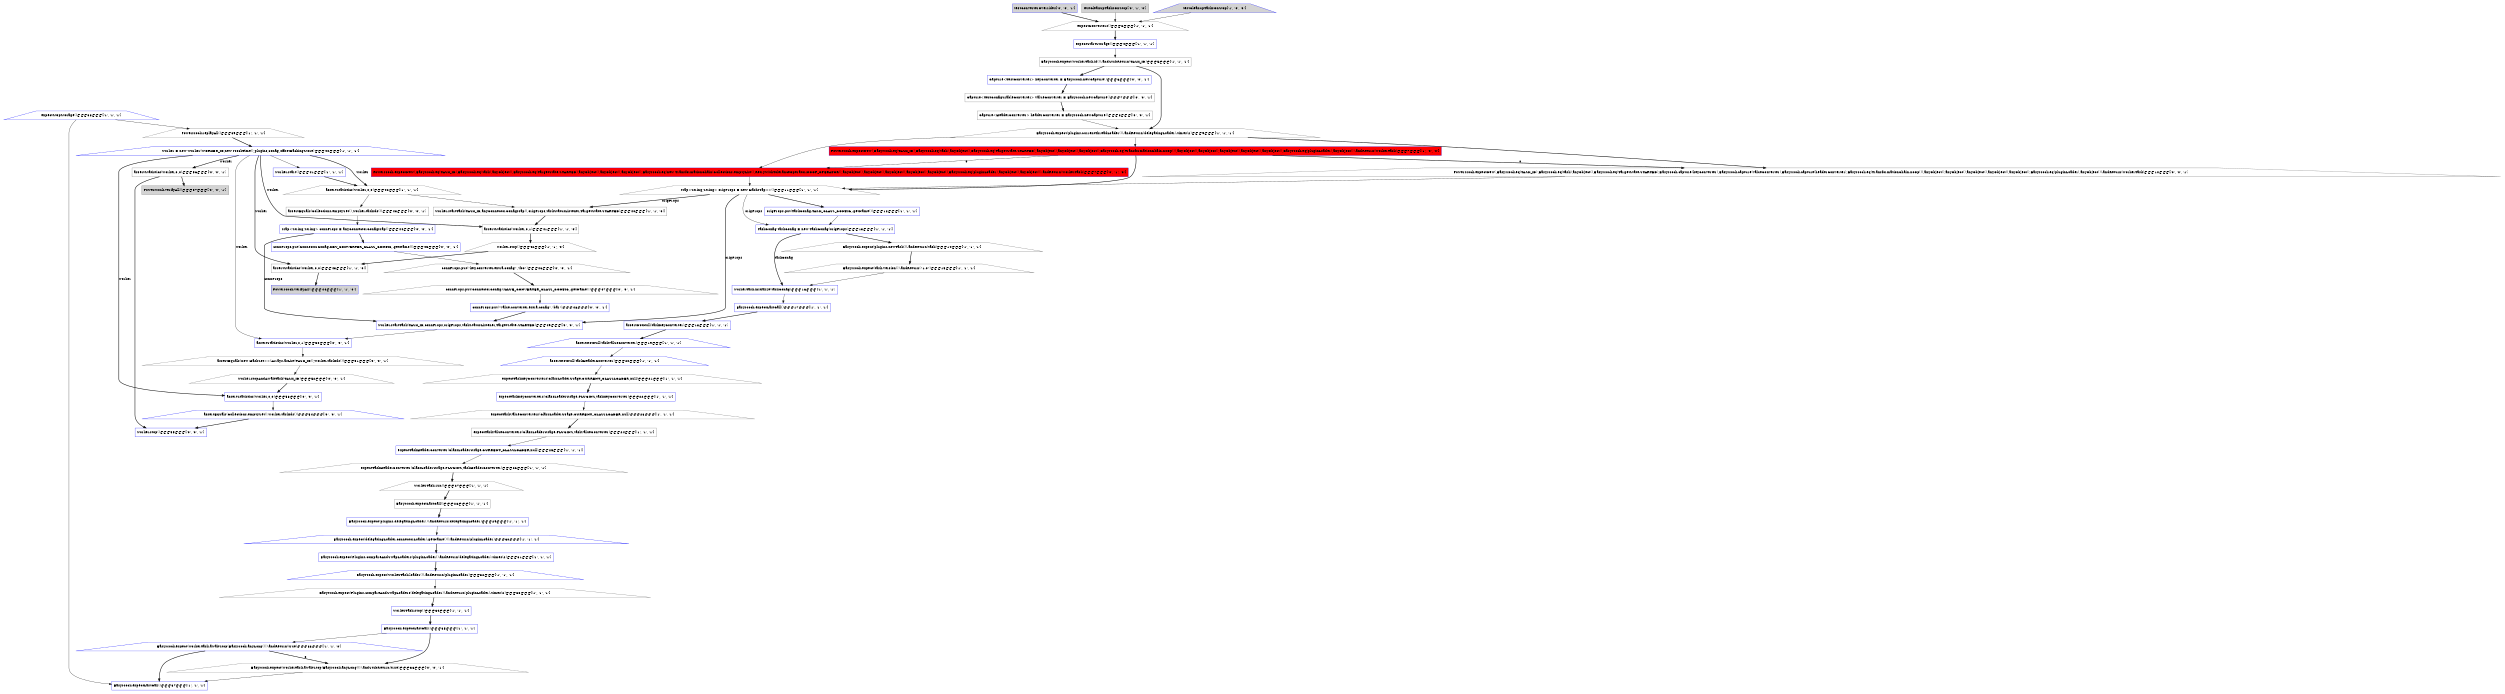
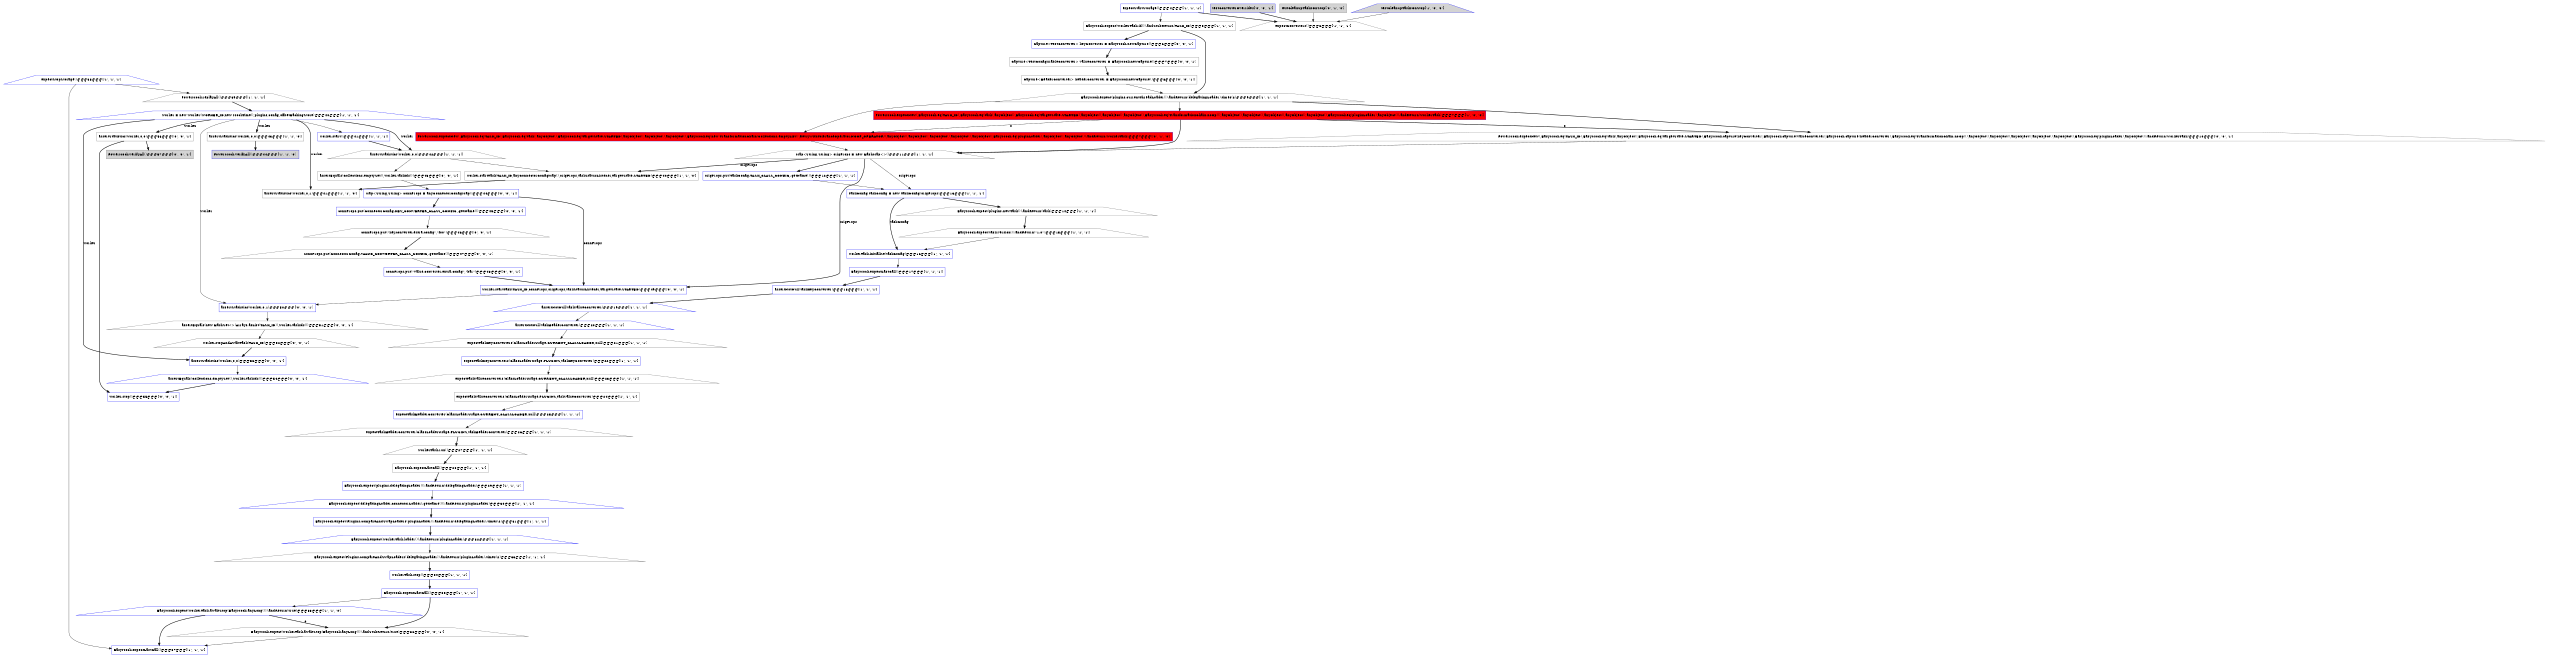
(1115, 34) -> (1236, 17)
(530, 247) -> none
